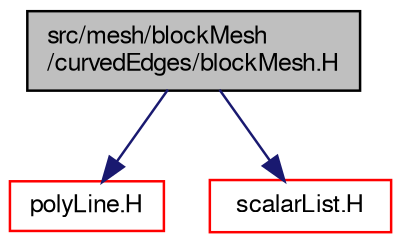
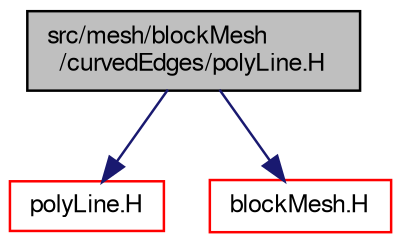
(194, 51) -> (194, 51)
(300, 206) -> (300, 206)
